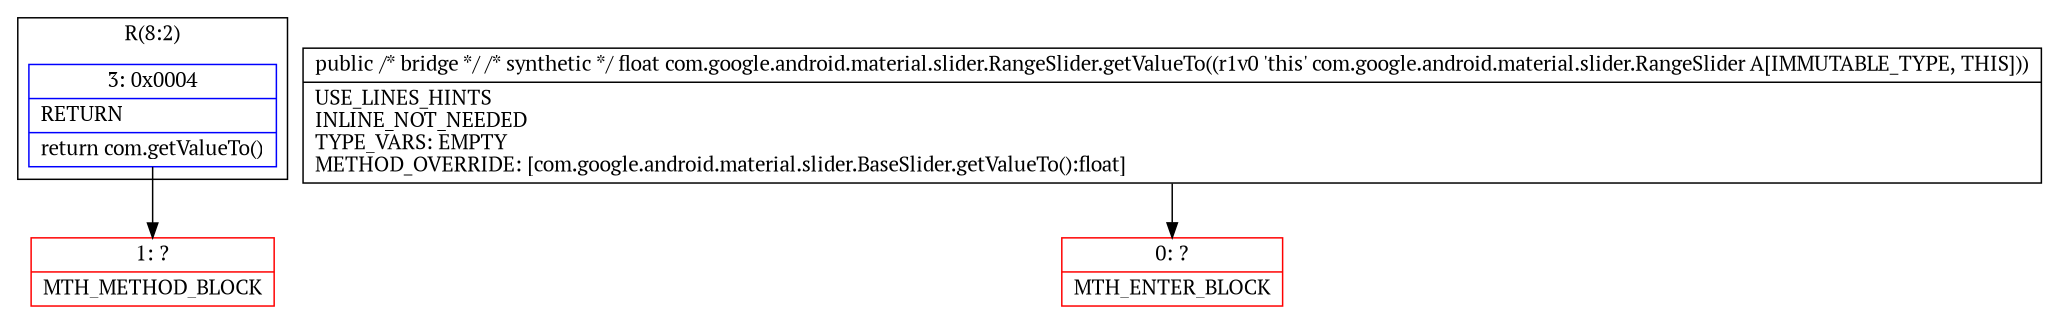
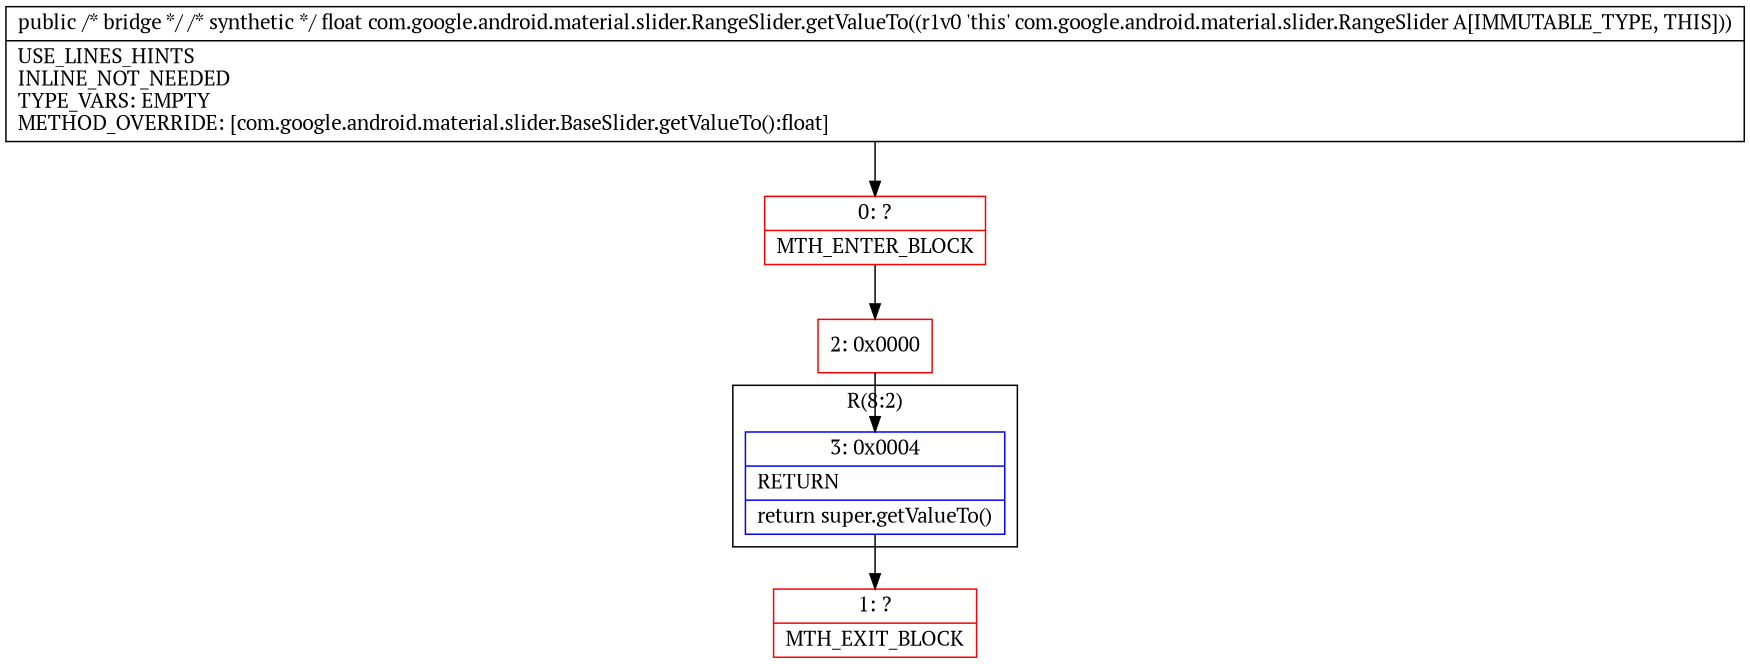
(153, 149) -> (875, 516)
(153, 288) -> (875, 639)
none -> (875, 346)
